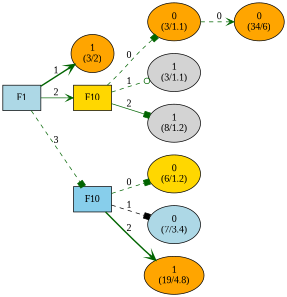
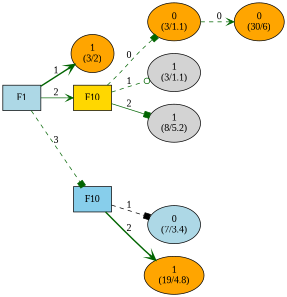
(259, 22) -> (259, 22)
(174, 123) -> (174, 123)
(174, 174) -> none
